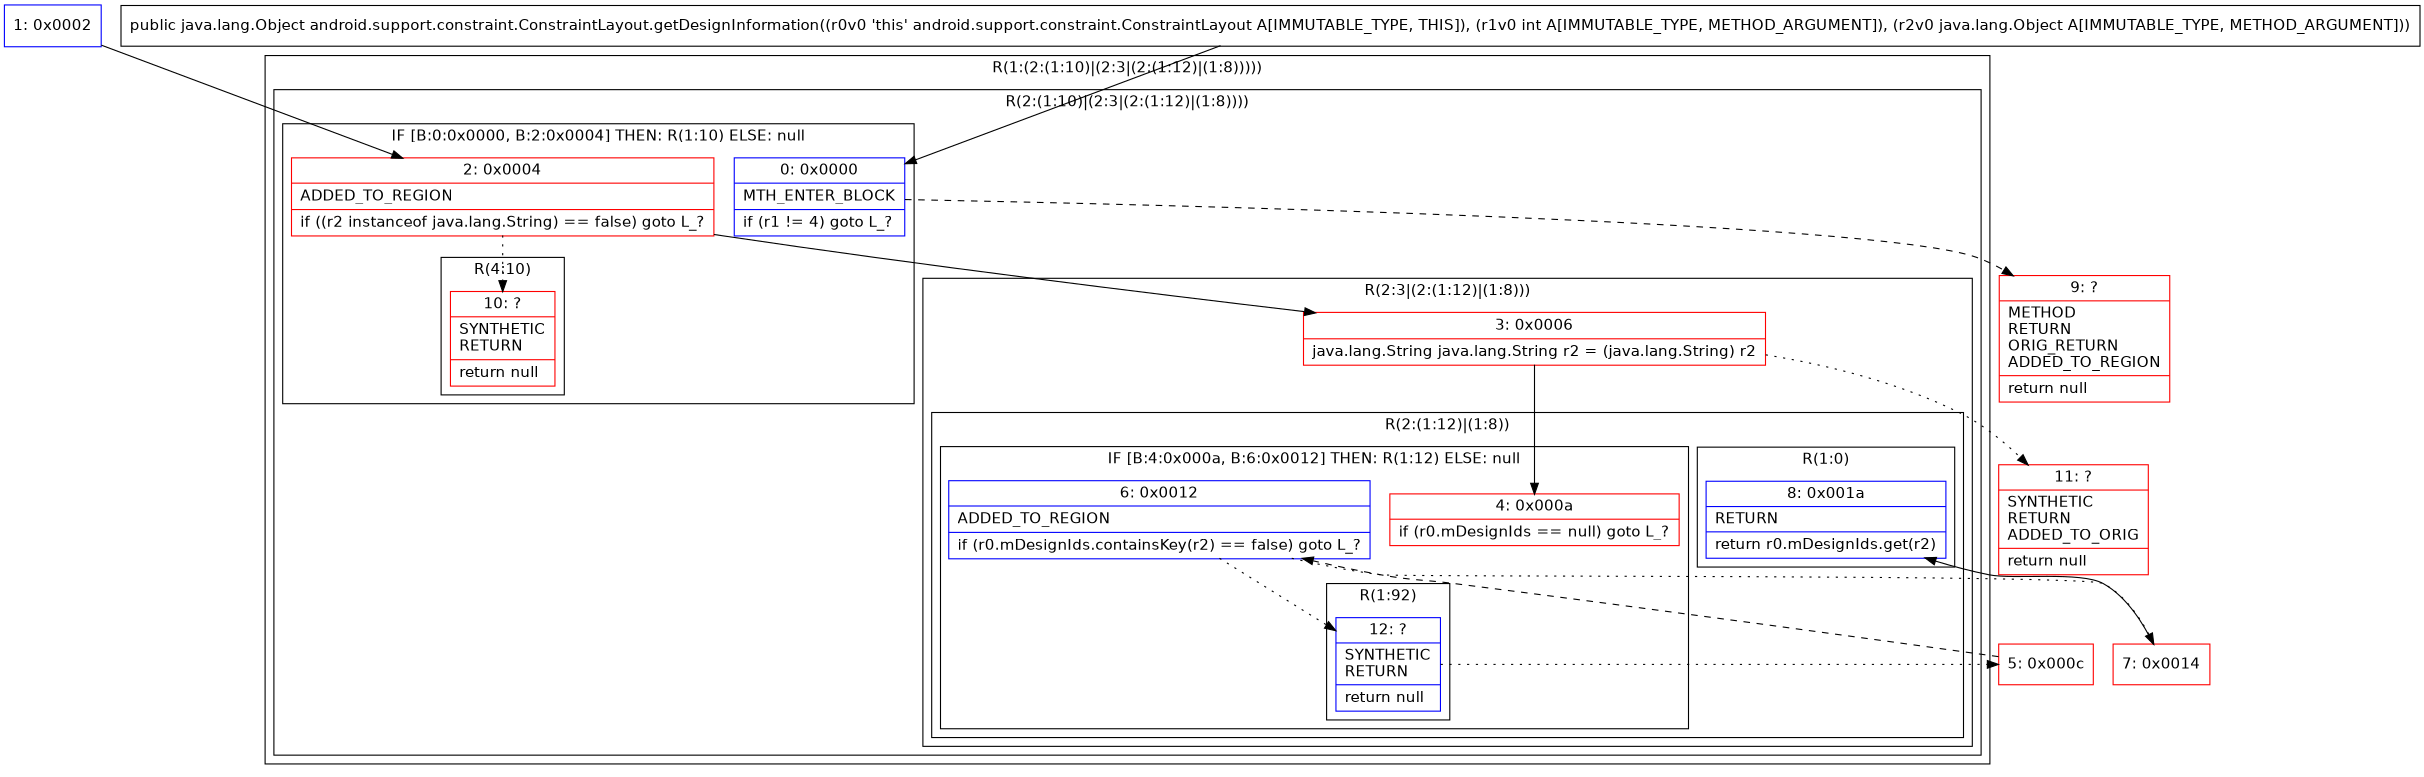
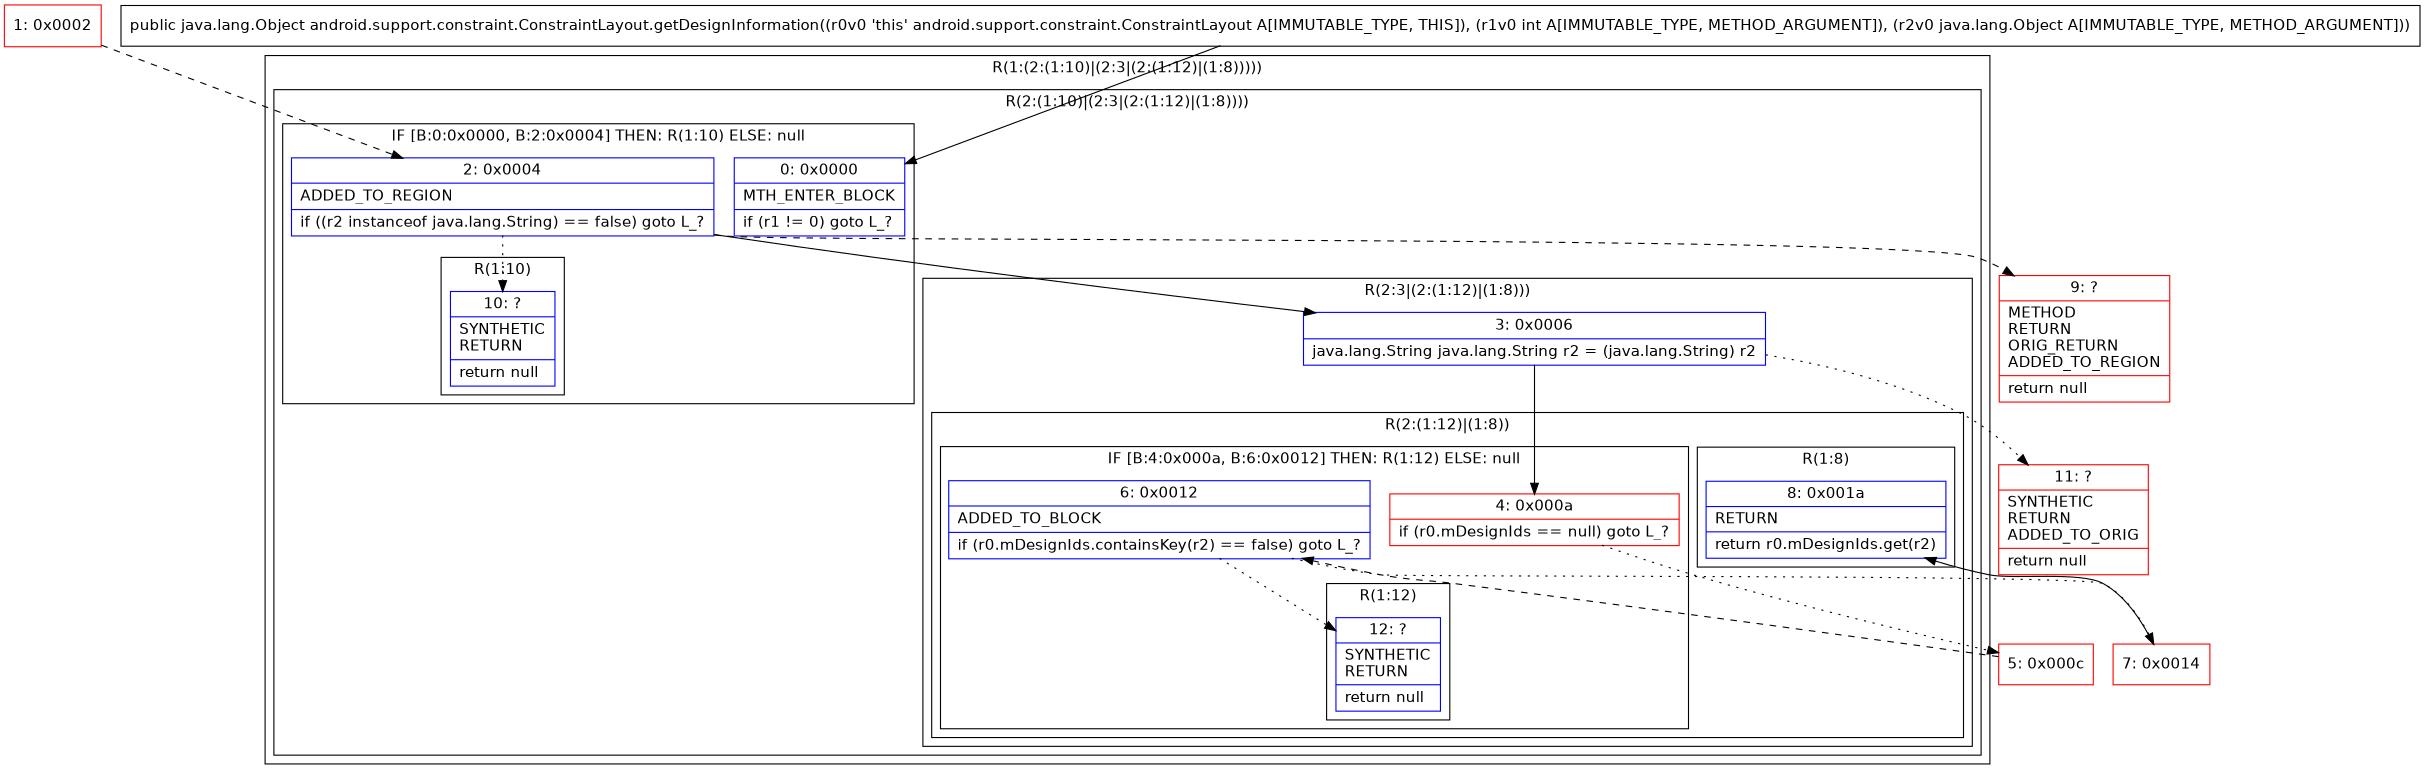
(53, 26) -> (53, 26)
(247, 100) -> (247, 100)
(503, 197) -> (503, 197)
(1457, 215) -> (1361, 241)
(818, 222) -> (818, 222)
(503, 270) -> (503, 270)
(503, 339) -> (503, 339)
(1535, 339) -> (1535, 339)
(1826, 460) -> (1826, 460)
(1034, 519) -> (1030, 519)
(1388, 596) -> (1388, 596)
(1714, 664) -> (1793, 603)
